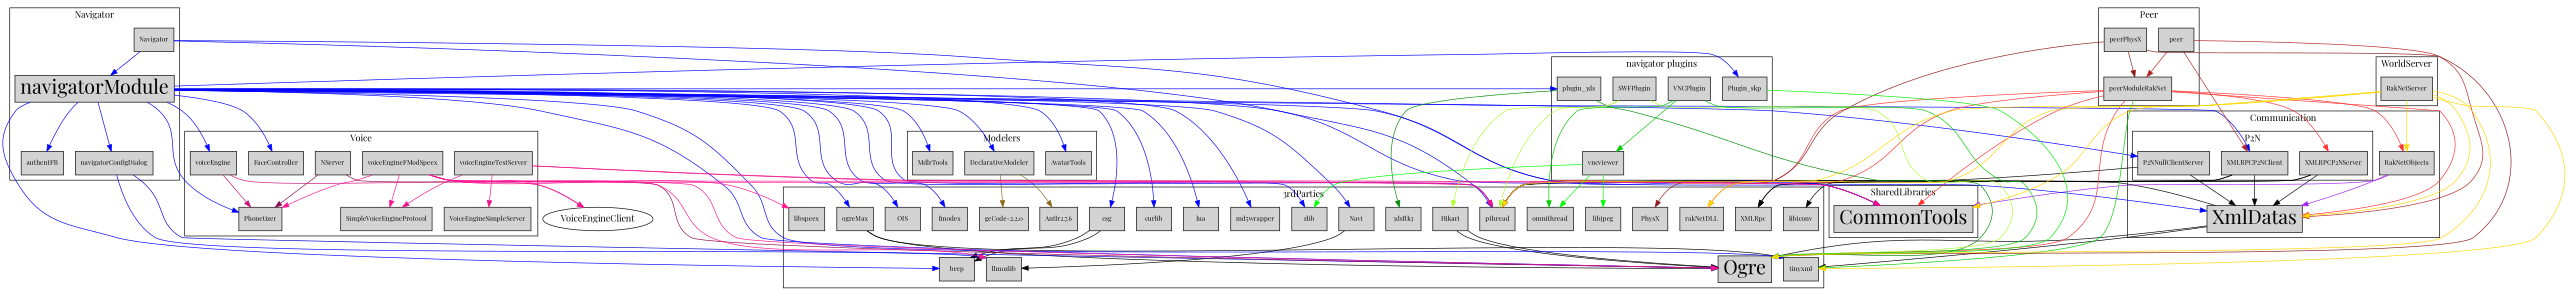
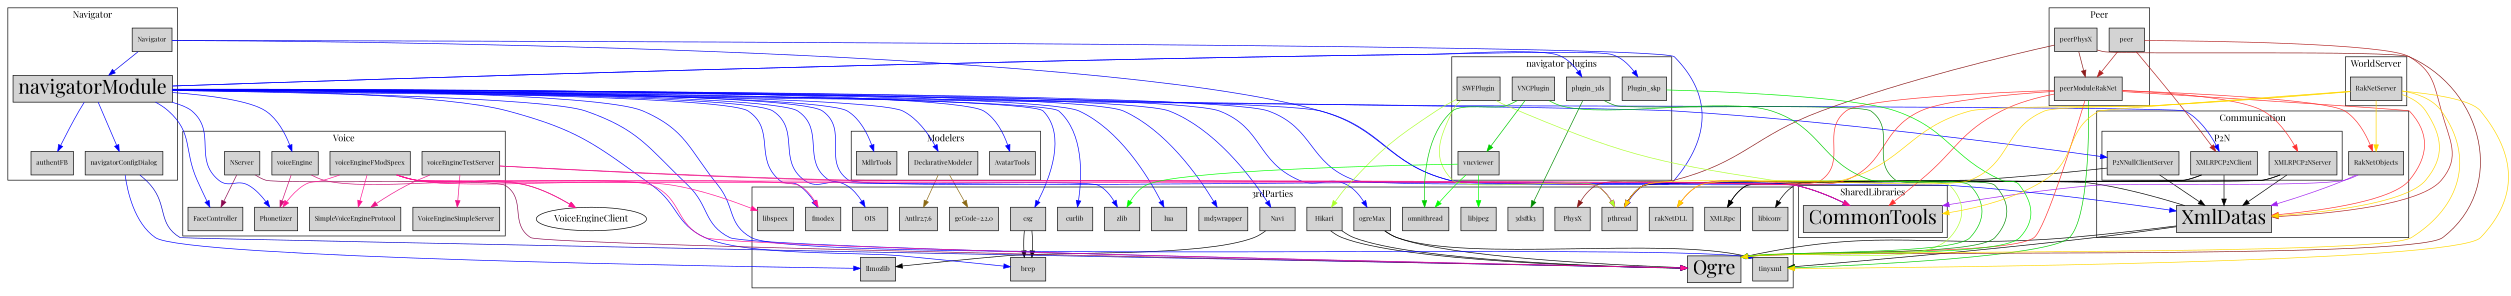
(299, 189) -> (230, 188)
(697, 227) -> (609, 181)
